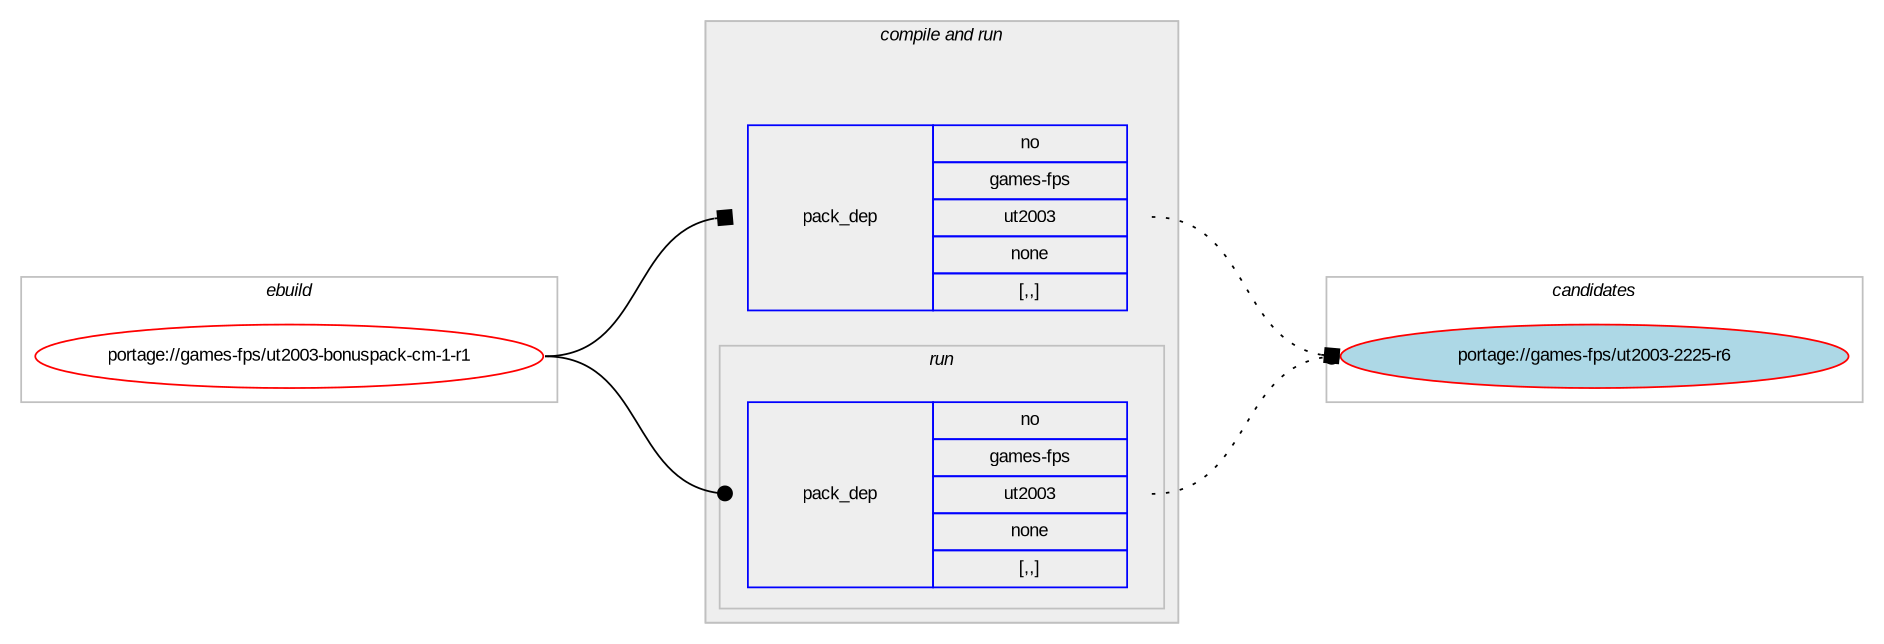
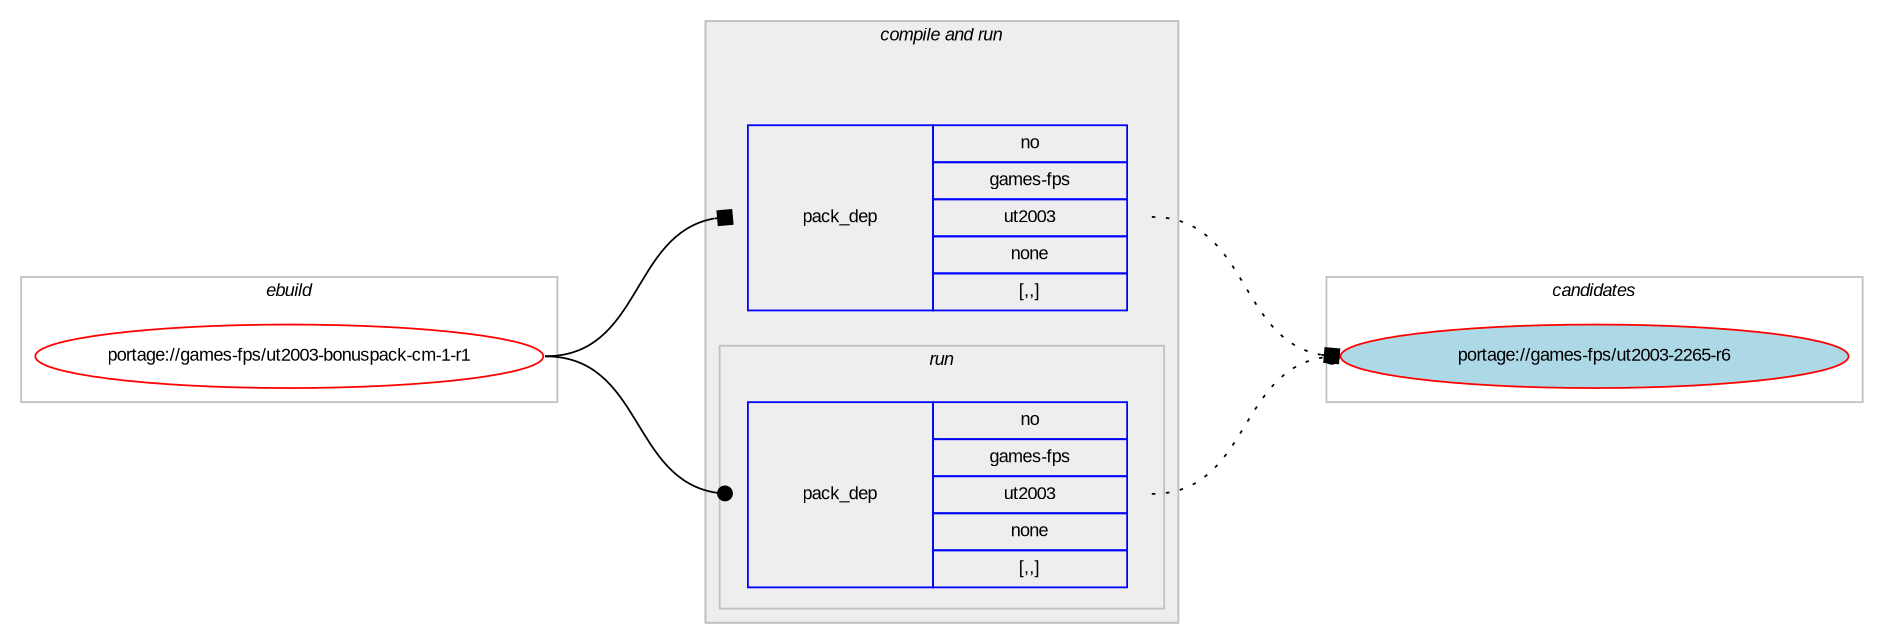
(1595, 356) -> (1595, 356)
